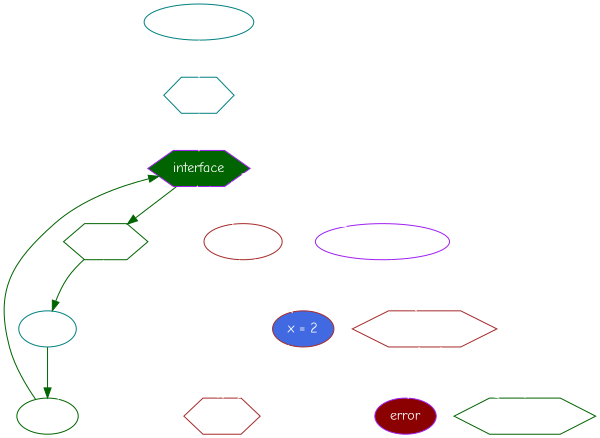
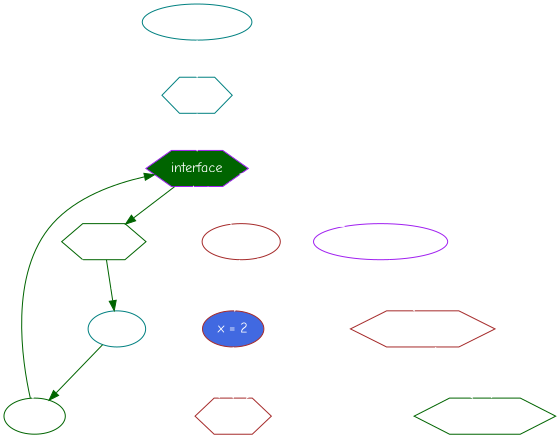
(406, 416) -> none
